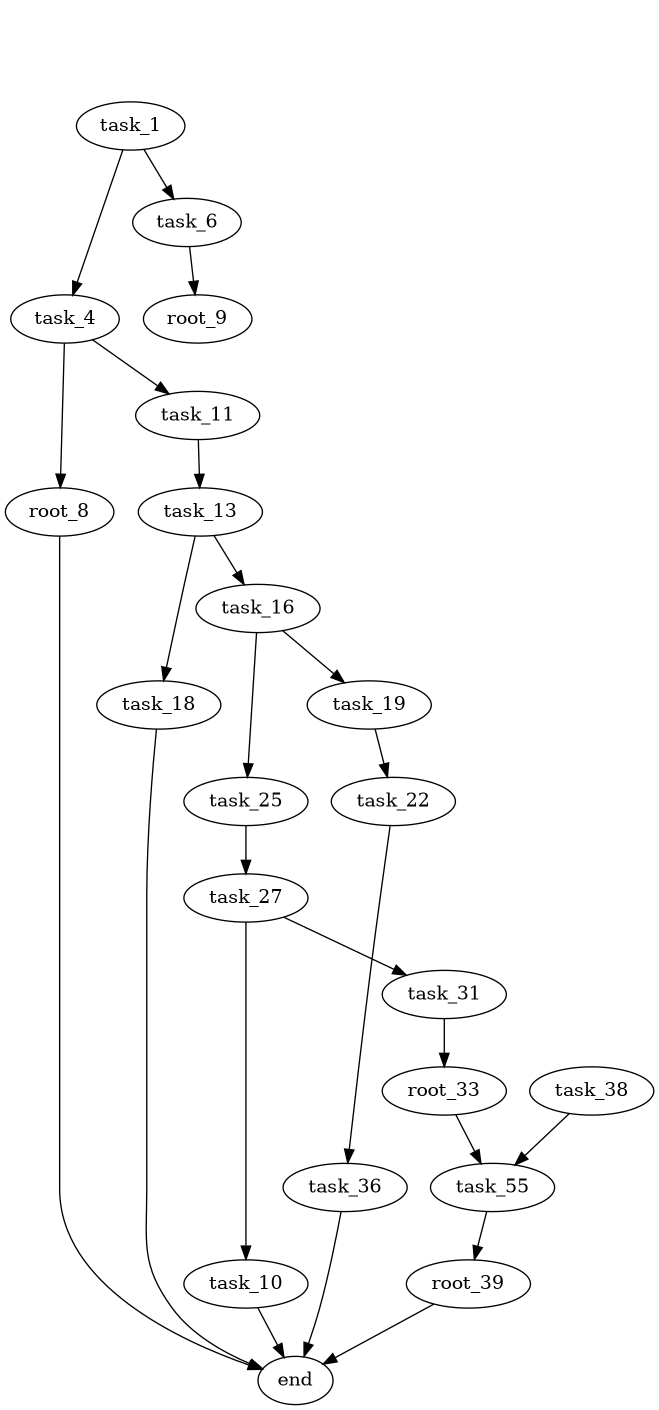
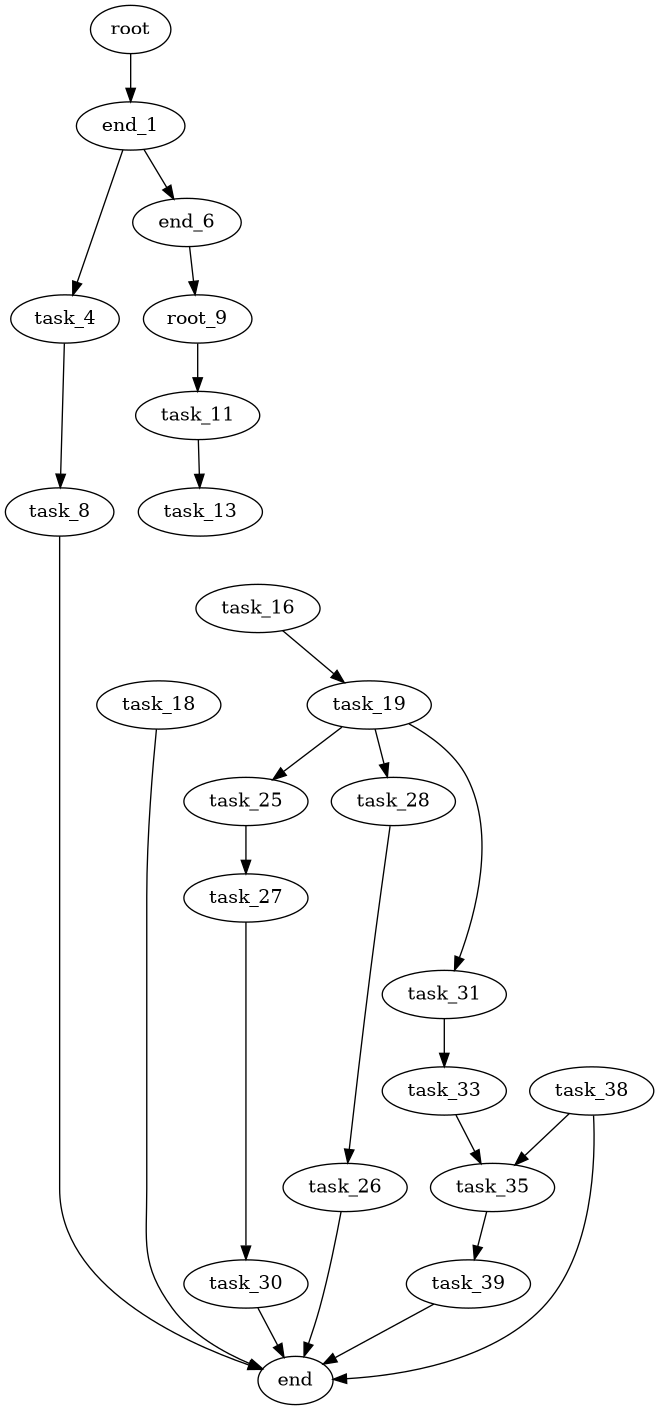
none -> (131, 29)
(131, 126) -> (131, 126)
(187, 222) -> (187, 222)
(125, 363) -> (198, 361)
(60, 512) -> (60, 512)
(226, 554) -> none
(181, 602) -> none
(252, 698) -> (313, 749)
(393, 801) -> (393, 801)
(339, 943) -> (481, 828)
(444, 1091) -> (444, 1091)
(345, 1187) -> (345, 1187)
(493, 1187) -> (493, 1187)
(246, 1284) -> (246, 1284)
(468, 1284) -> (468, 1284)
none -> (539, 1311)
